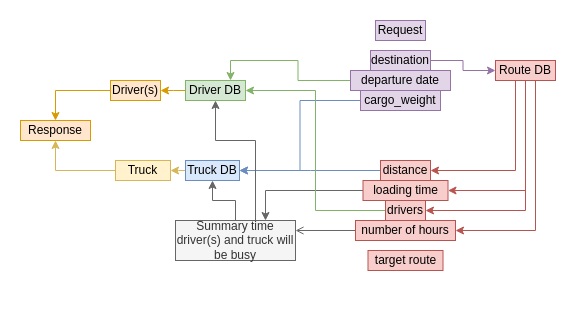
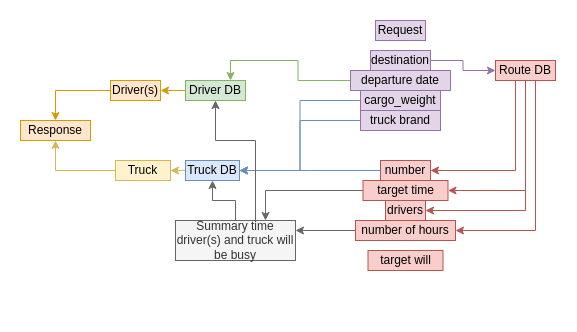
none -> (331, 121)
none -> (401, 121)
(316, 155) -> none
(406, 171) -> (406, 171)
(406, 191) -> (406, 191)
(301, 231) -> (303, 231)
(406, 261) -> (406, 261)
